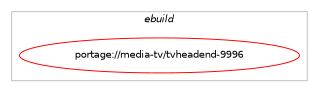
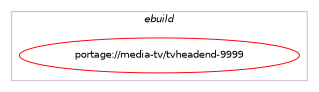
(159, 55) -> (159, 55)
